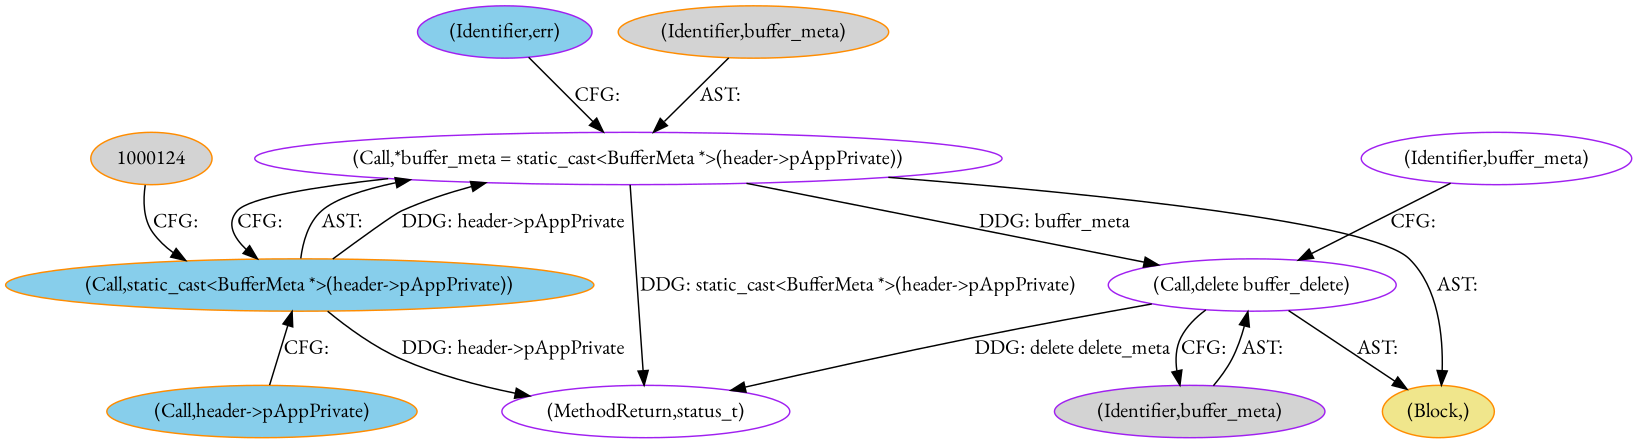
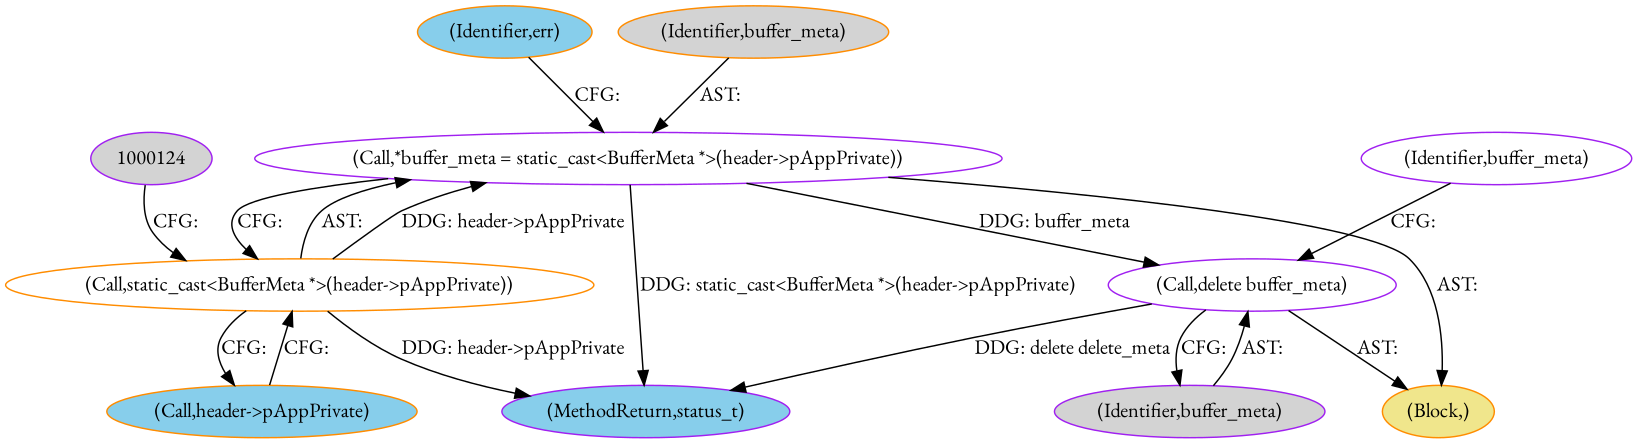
(505, 32) -> (505, 32)
(151, 159) -> (151, 159)
(300, 285) -> (300, 285)
(1252, 285) -> (1252, 285)
none -> (221, 338)
(646, 412) -> (646, 412)
